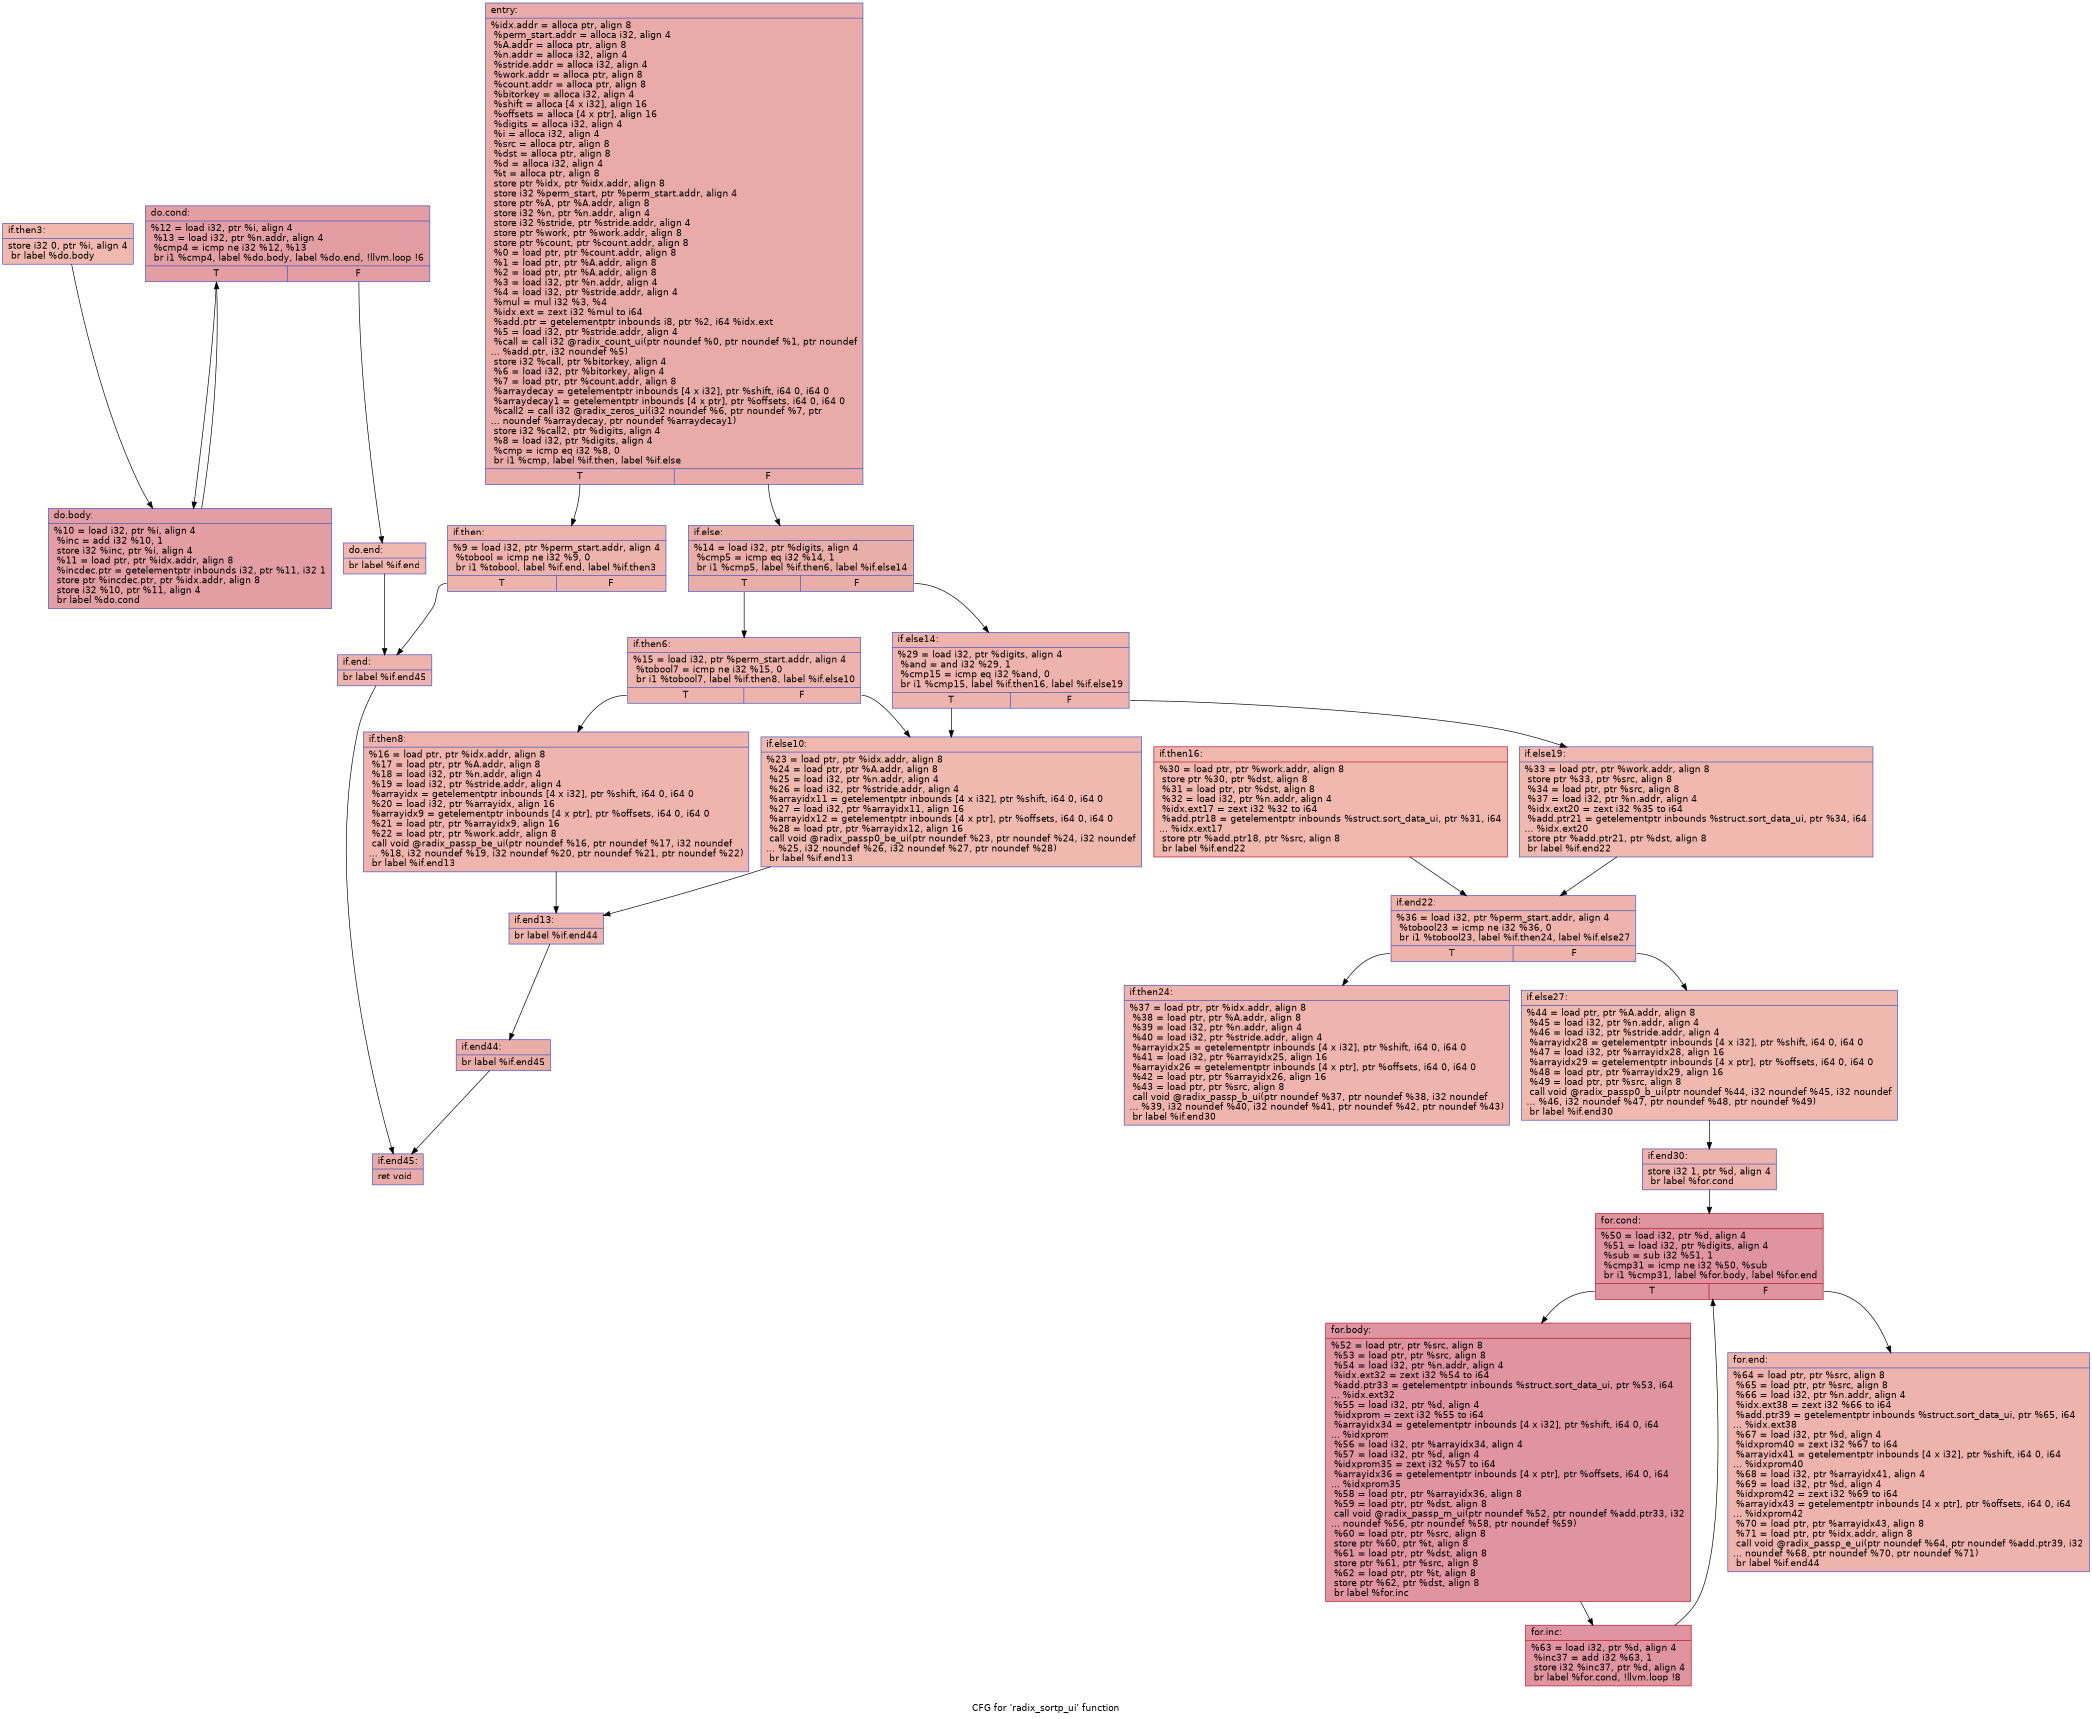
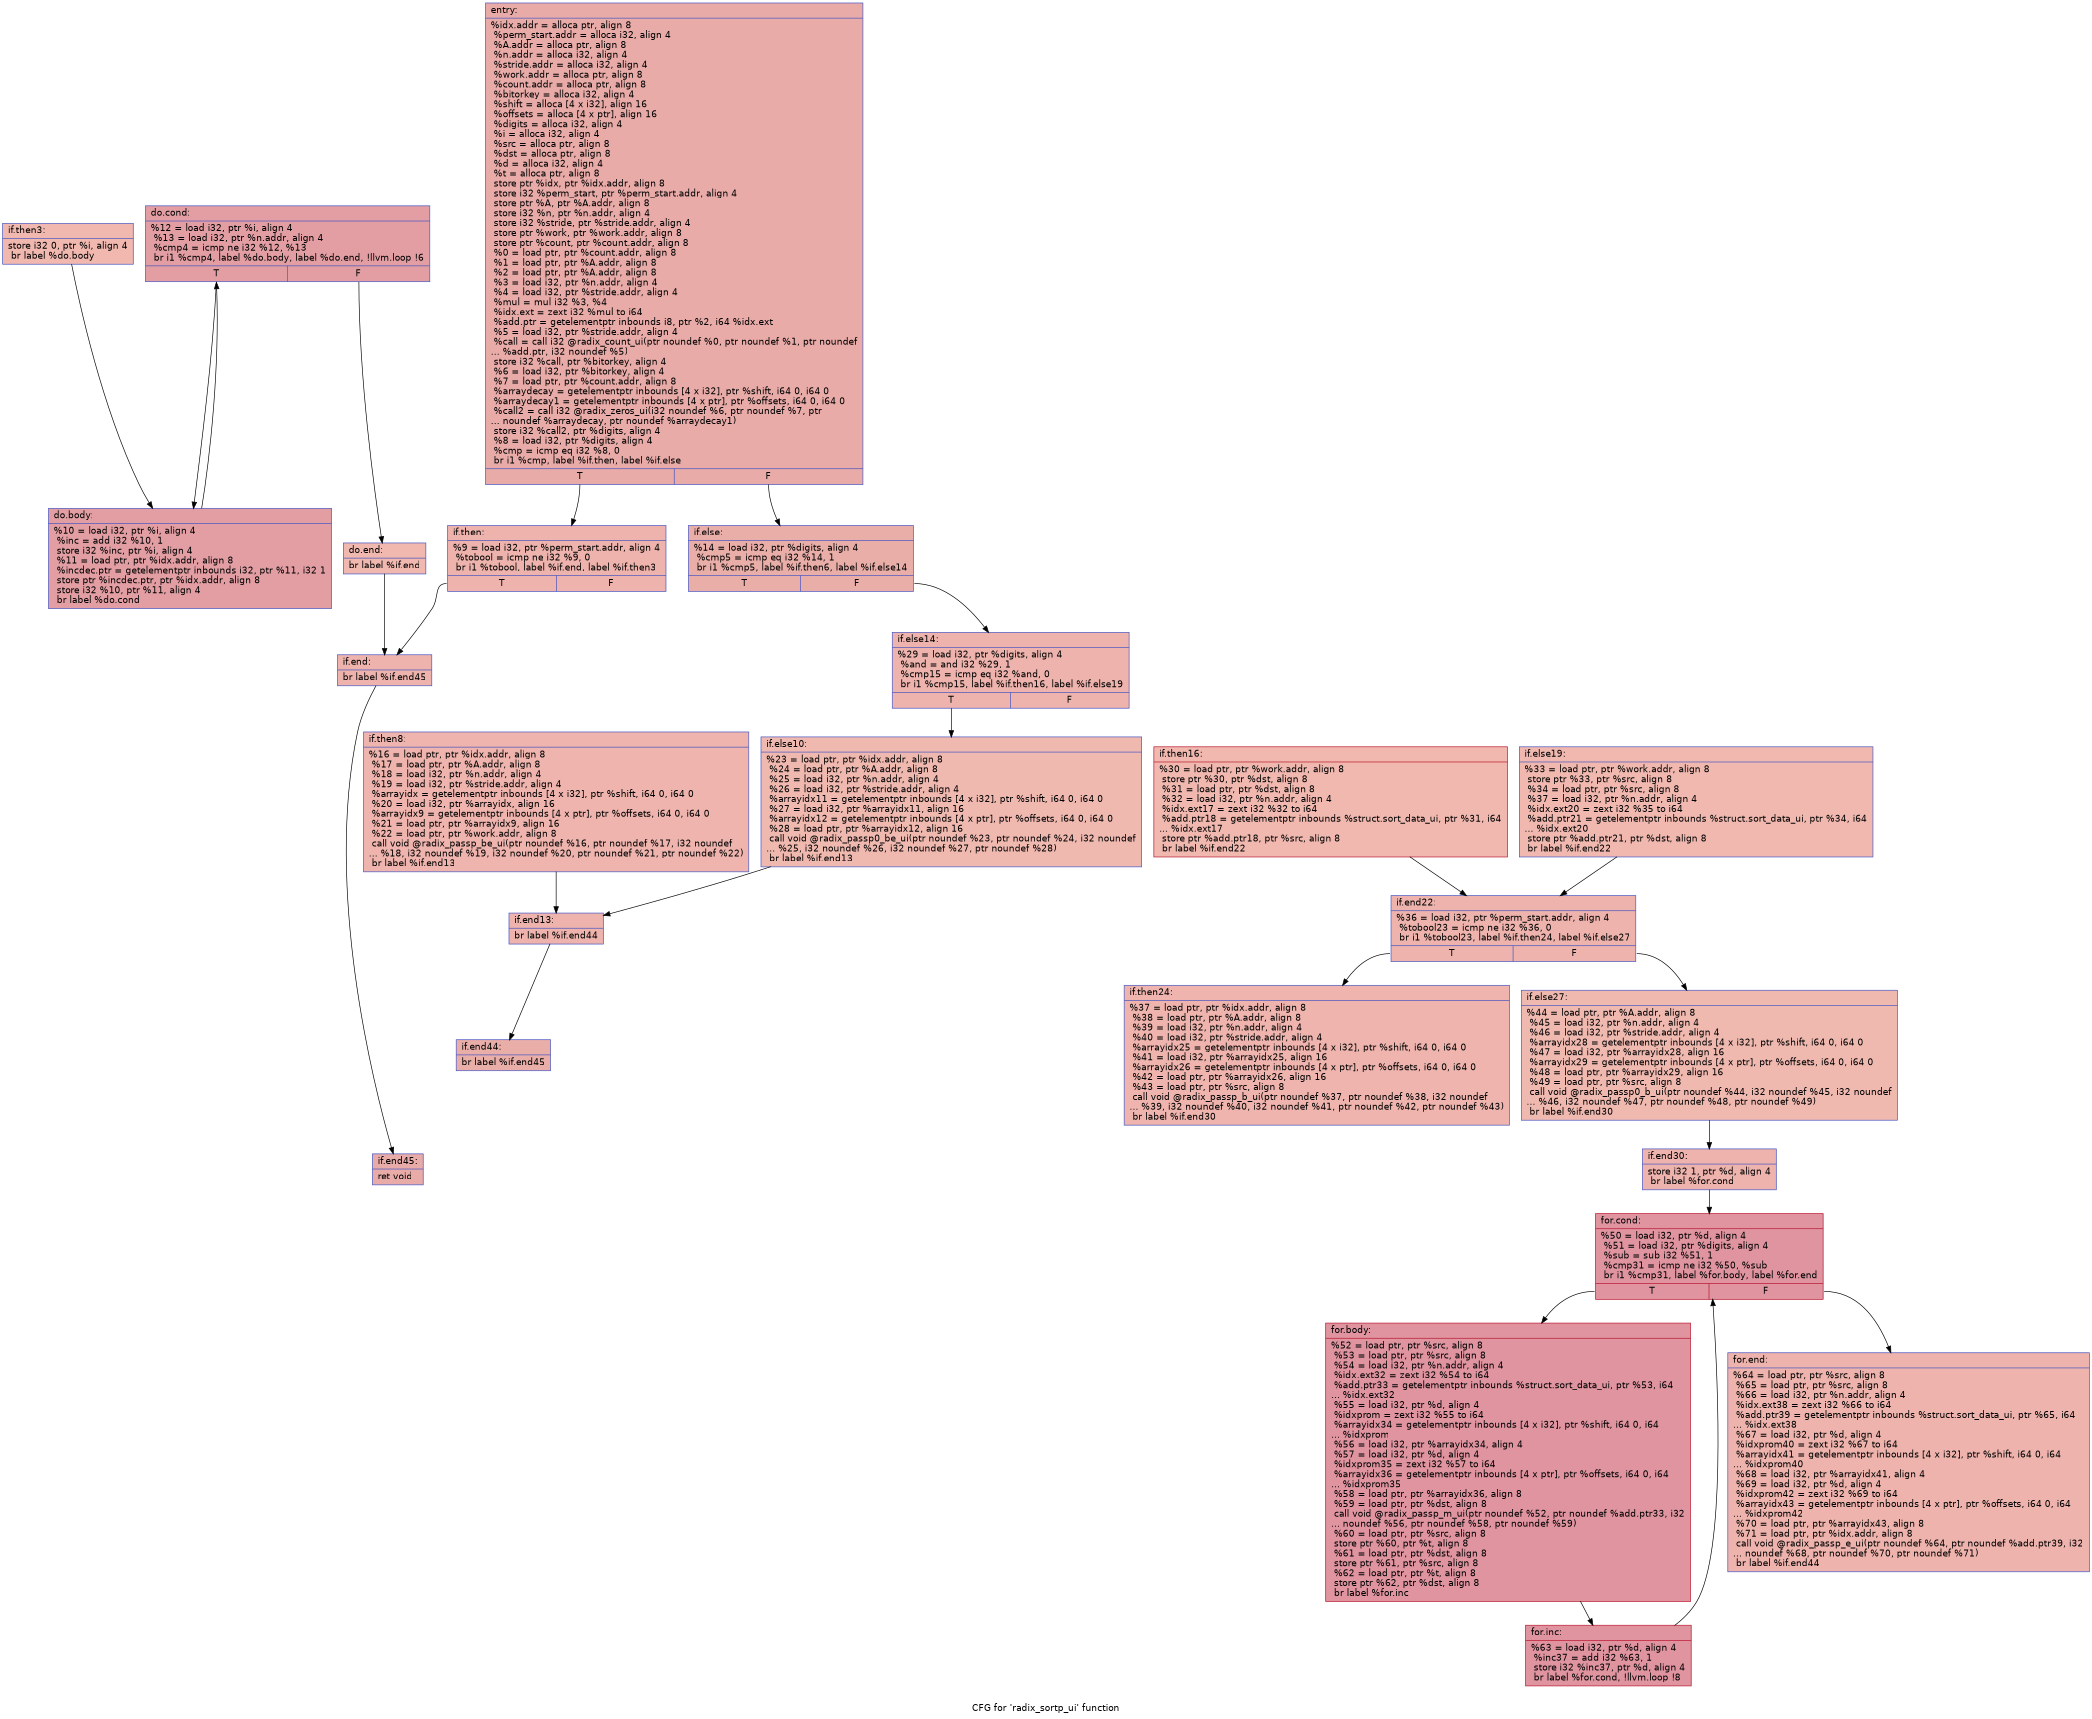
(744, 670) -> none
(1347, 711) -> none
(453, 1110) -> none
